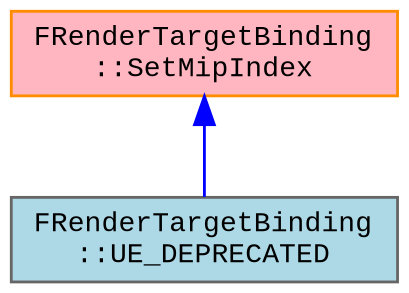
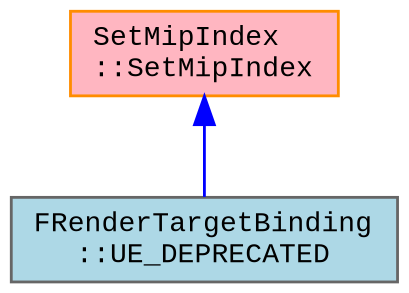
(204, 54) -> (204, 54)
